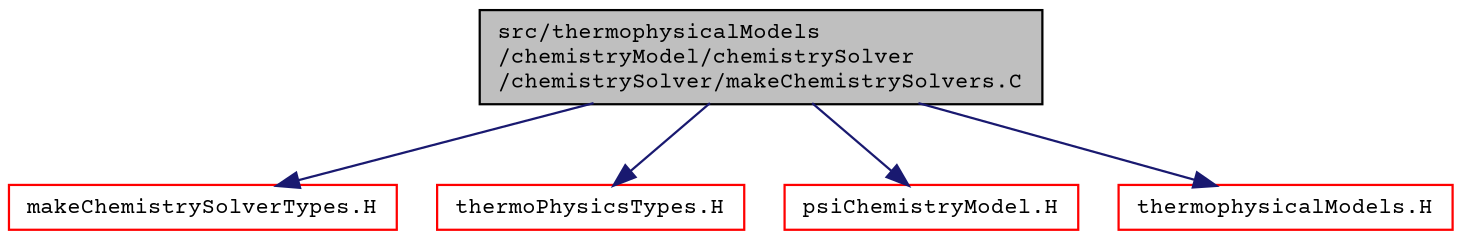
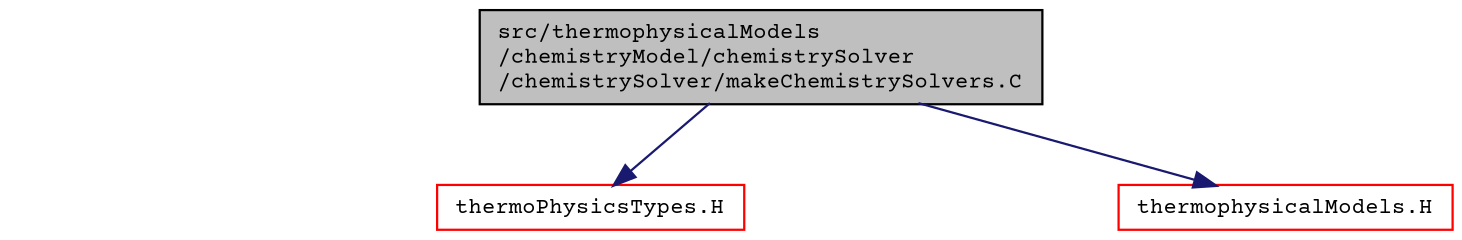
(203, 207) -> none
(931, 207) -> none
